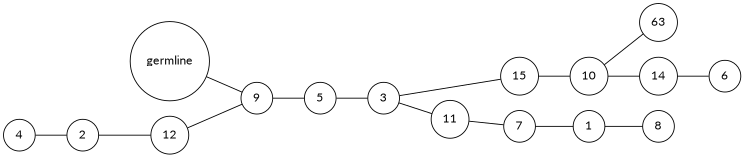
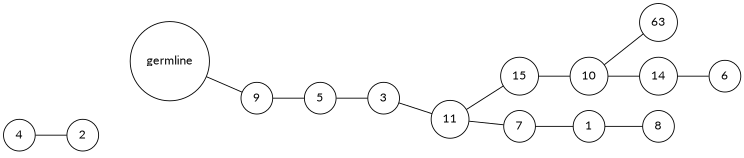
(450, 87) -> (485, 98)
(170, 135) -> none
